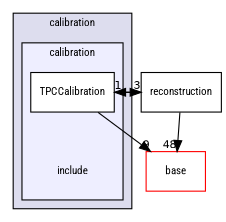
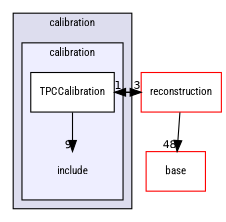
(181, 92) -> (181, 92)
(115, 125) -> (73, 126)
